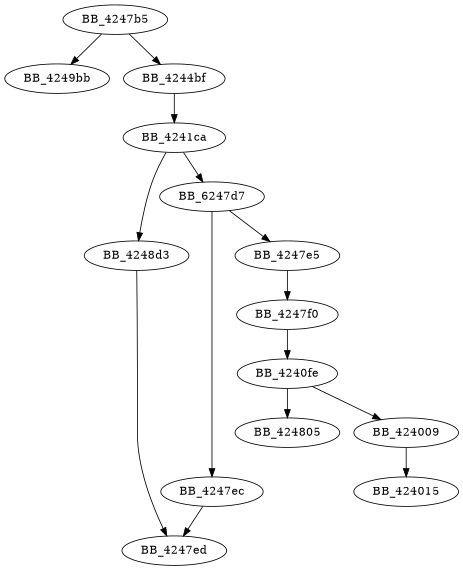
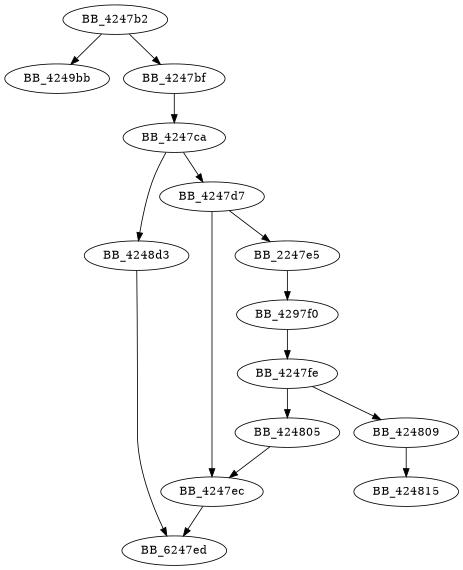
(115, 20) -> (115, 20)
(174, 79) -> (174, 79)
(174, 138) -> (174, 138)
(212, 197) -> (212, 197)
(287, 256) -> (287, 256)
(287, 315) -> (287, 315)
(287, 374) -> (287, 374)
(406, 433) -> (406, 433)
none -> (253, 460)
(406, 492) -> (406, 492)
(174, 551) -> (174, 551)
